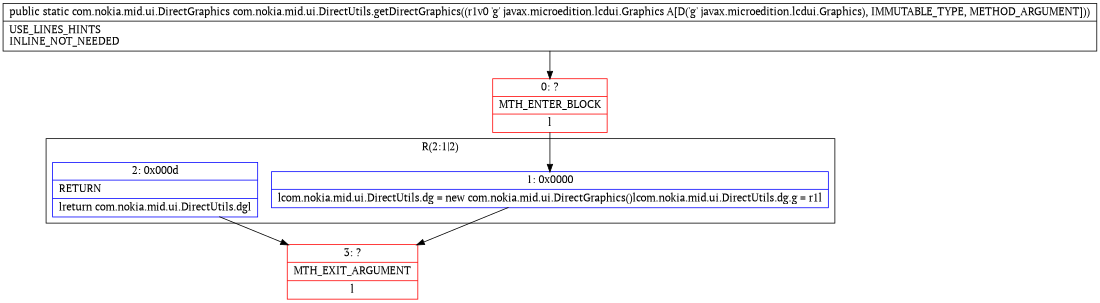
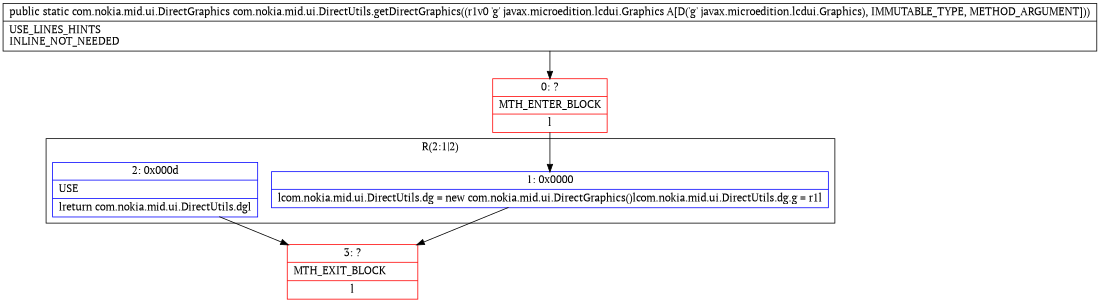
(80, 189) -> (69, 189)
(353, 271) -> (340, 271)
